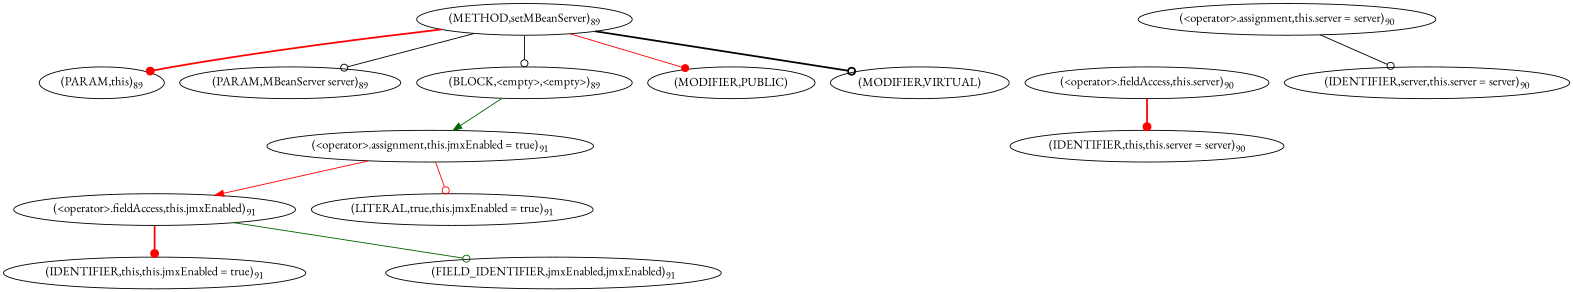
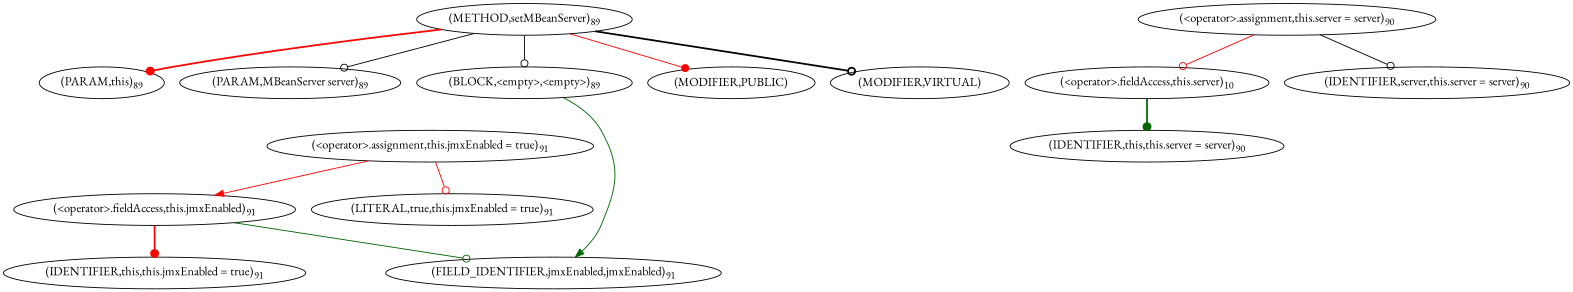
none -> (1220, 50)
(1229, 81) -> (1229, 81)
(1147, 111) -> (1147, 111)
(481, 112) -> (615, 169)
